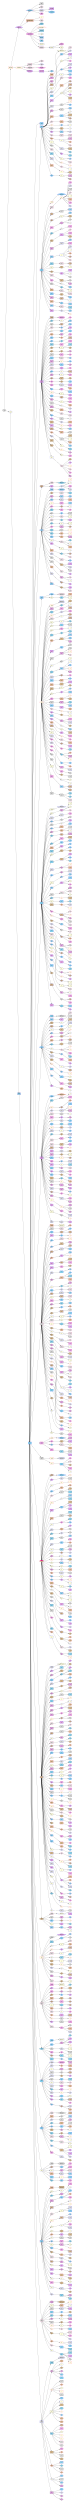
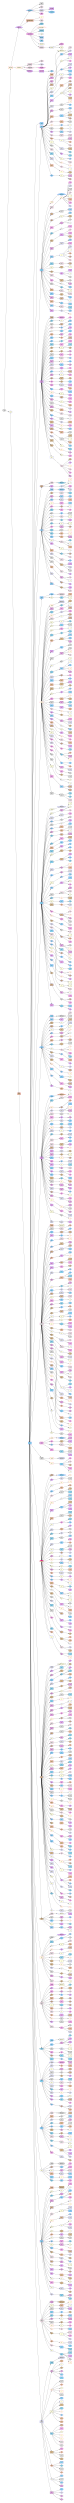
(19, 1094) -> (19, 1094)
